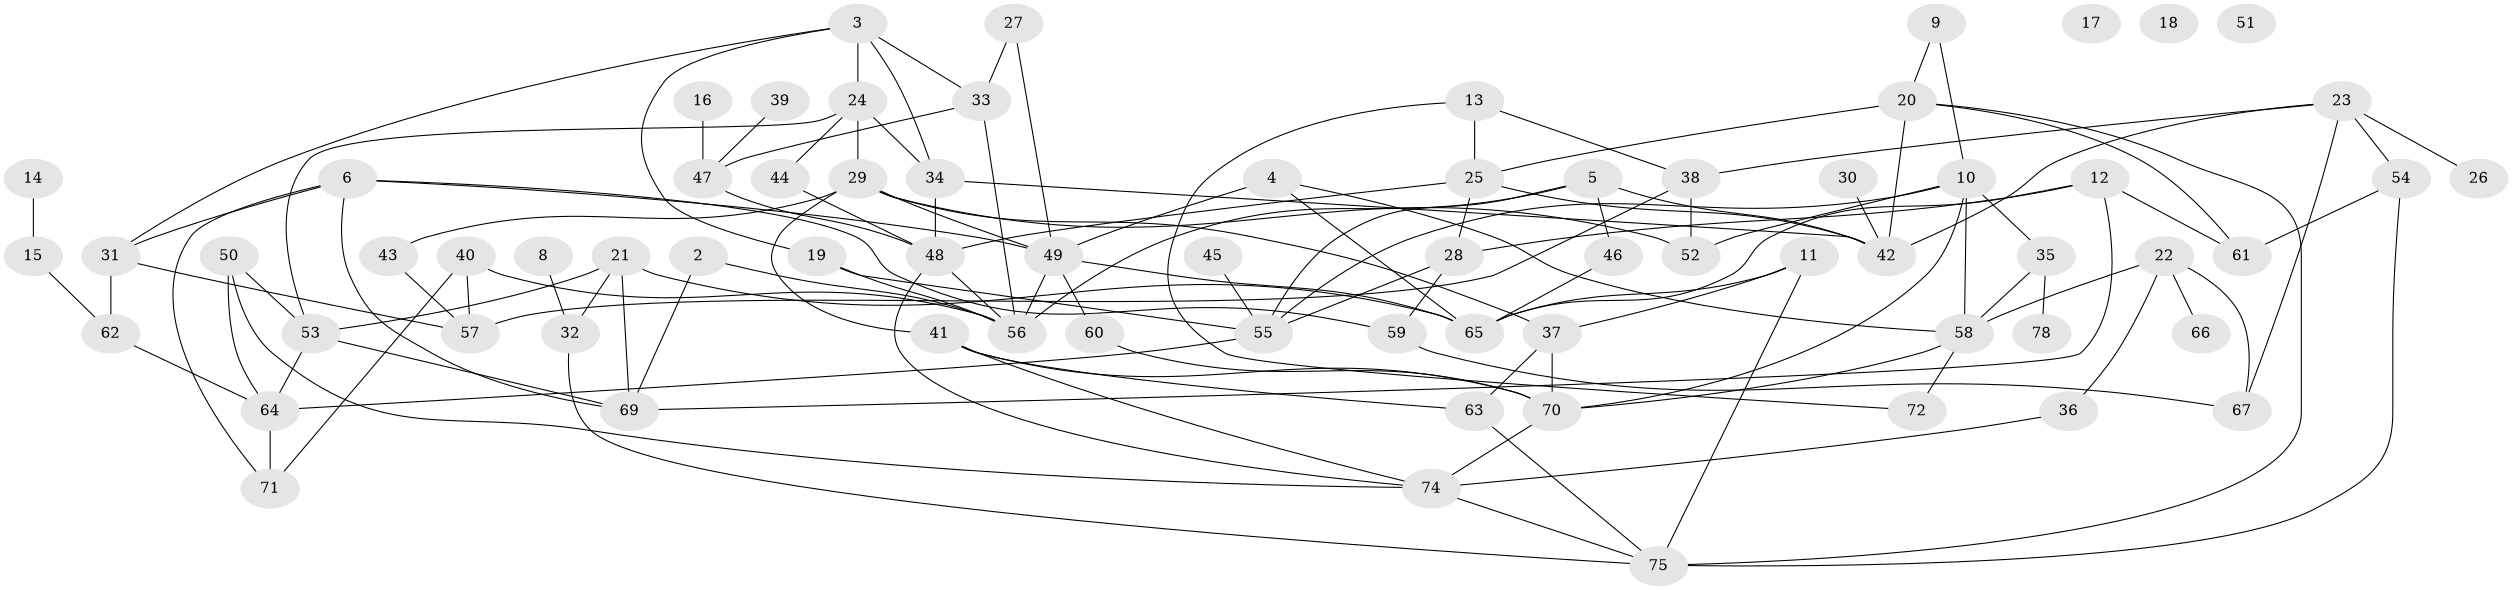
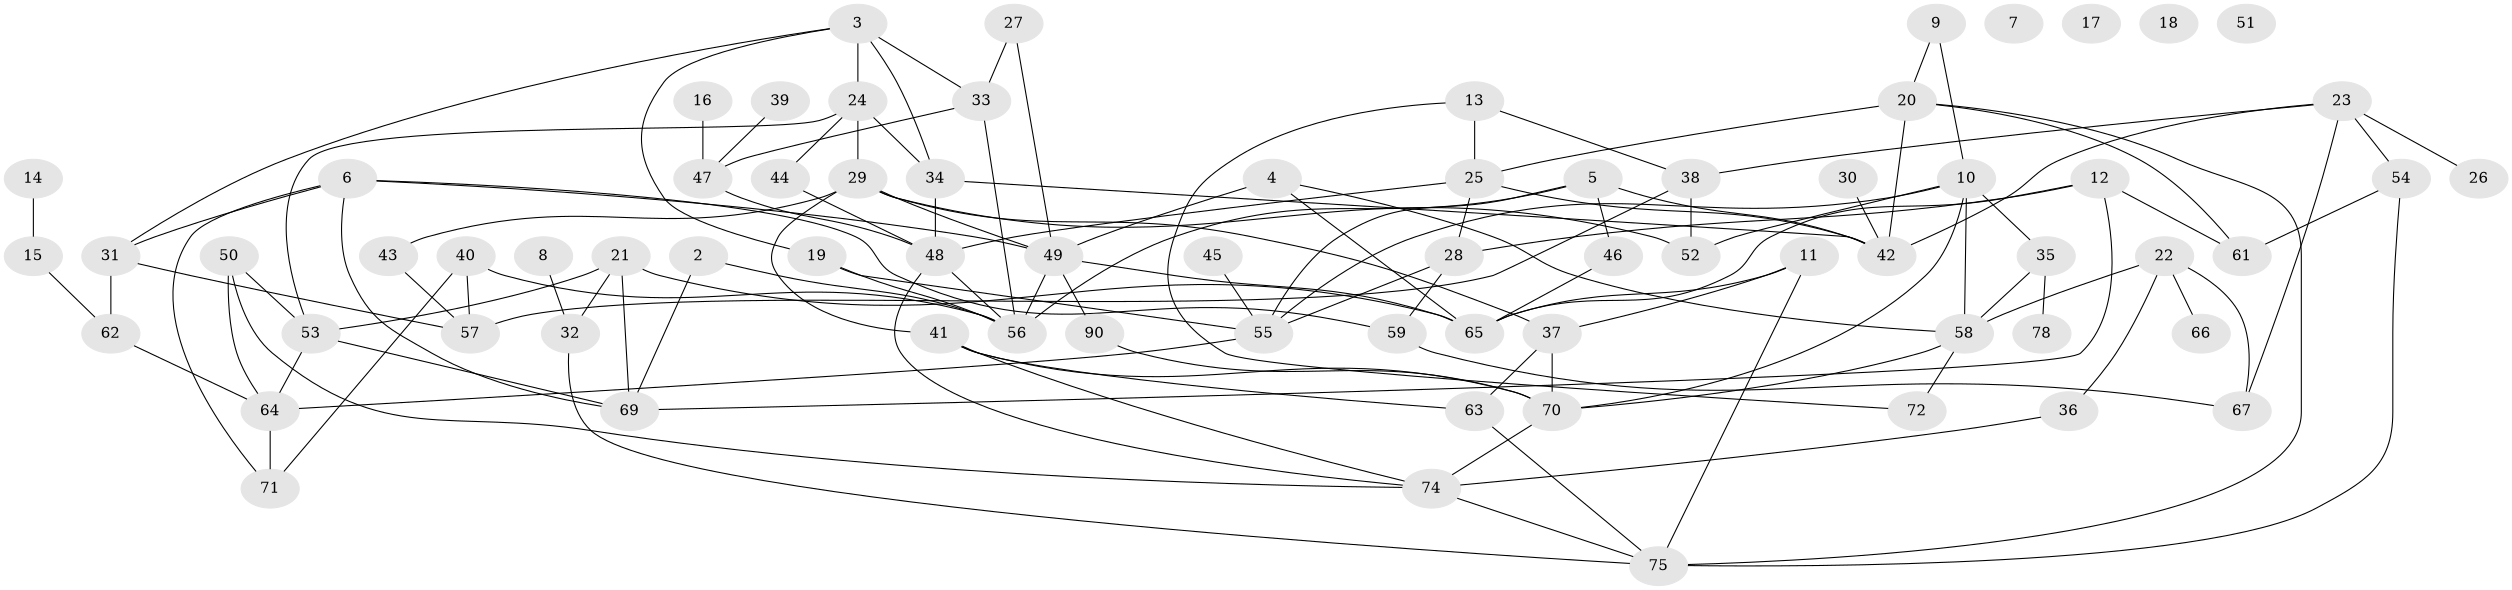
none -> (2014, 24)
(1095, 334) -> (1095, 334)
